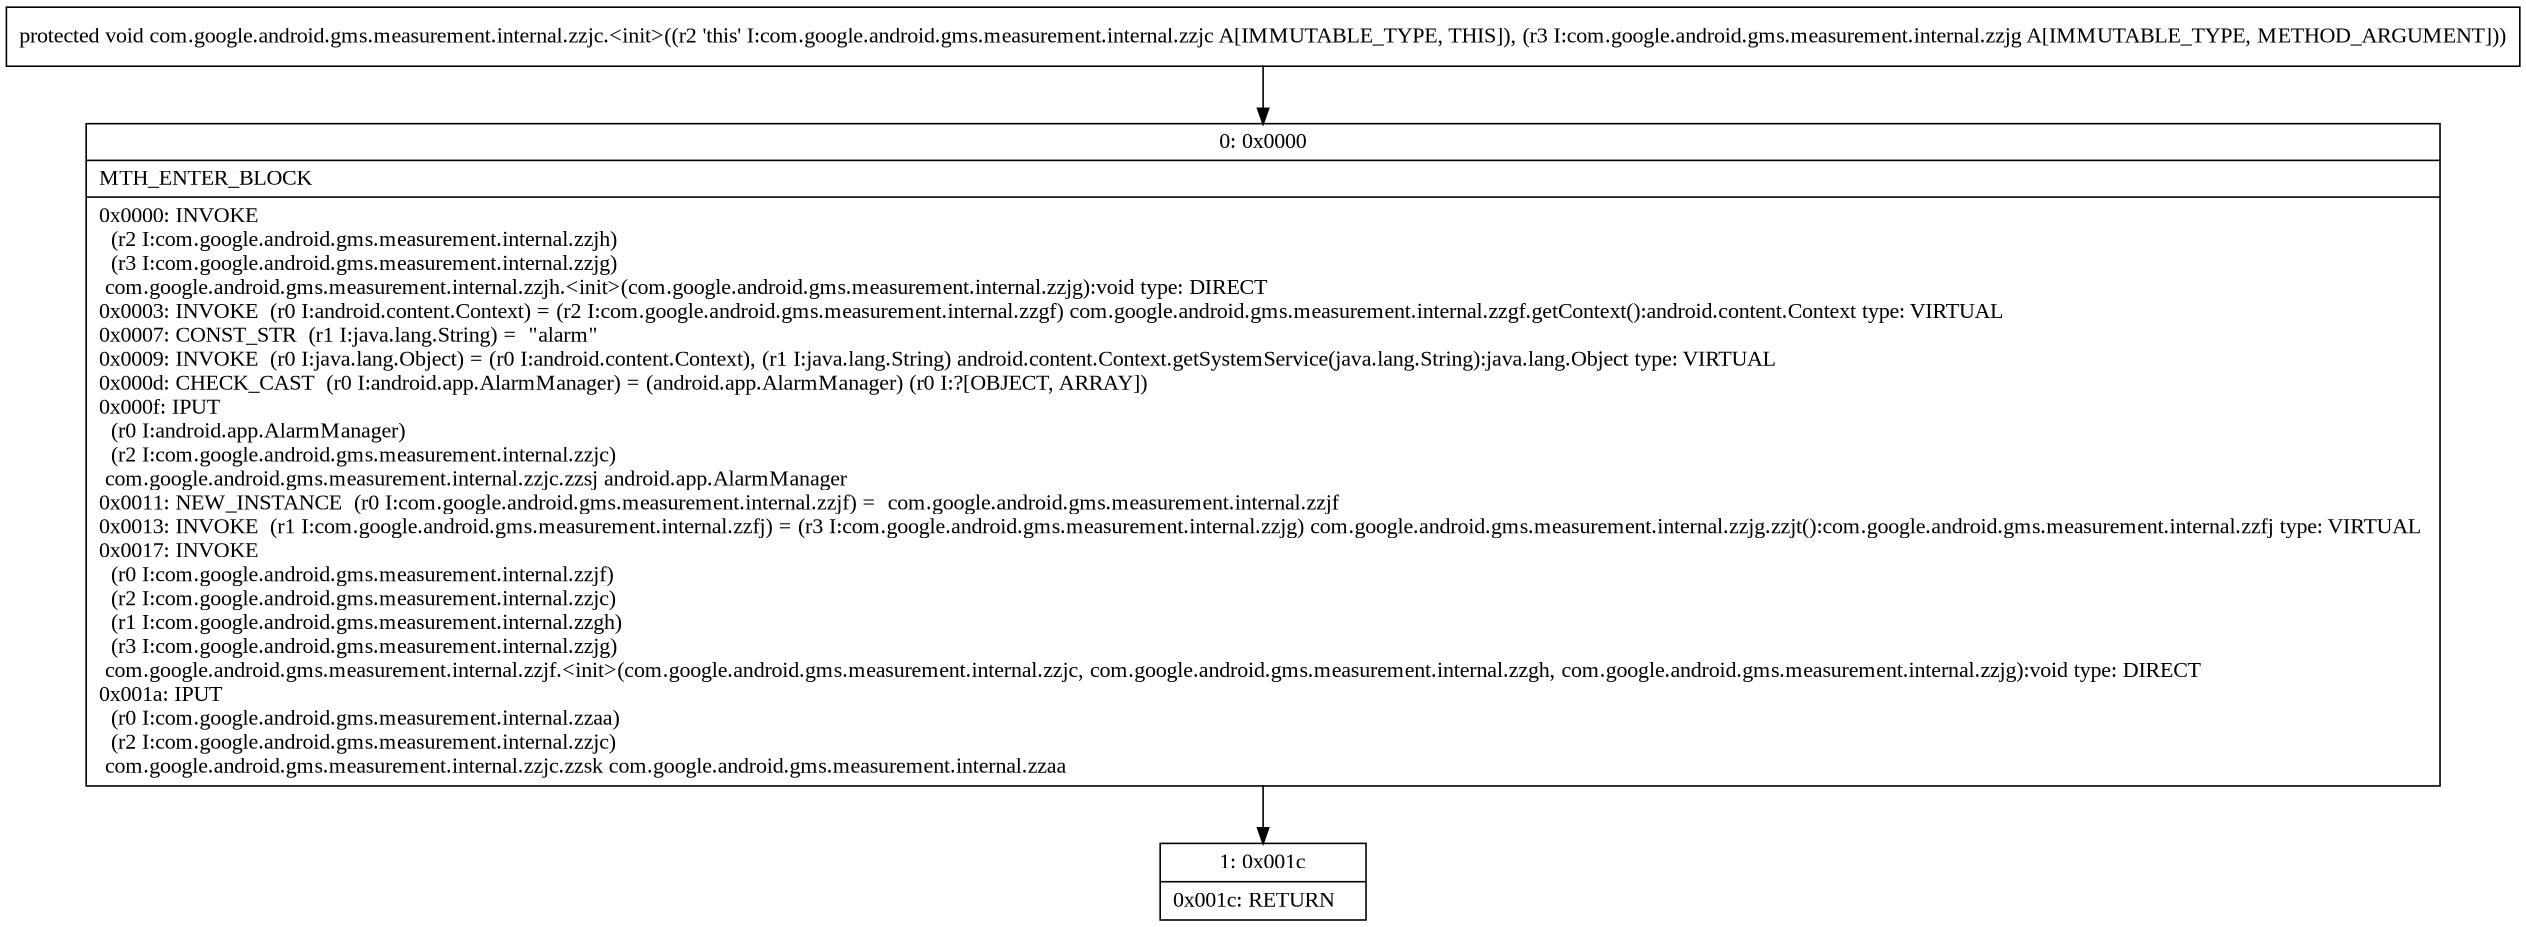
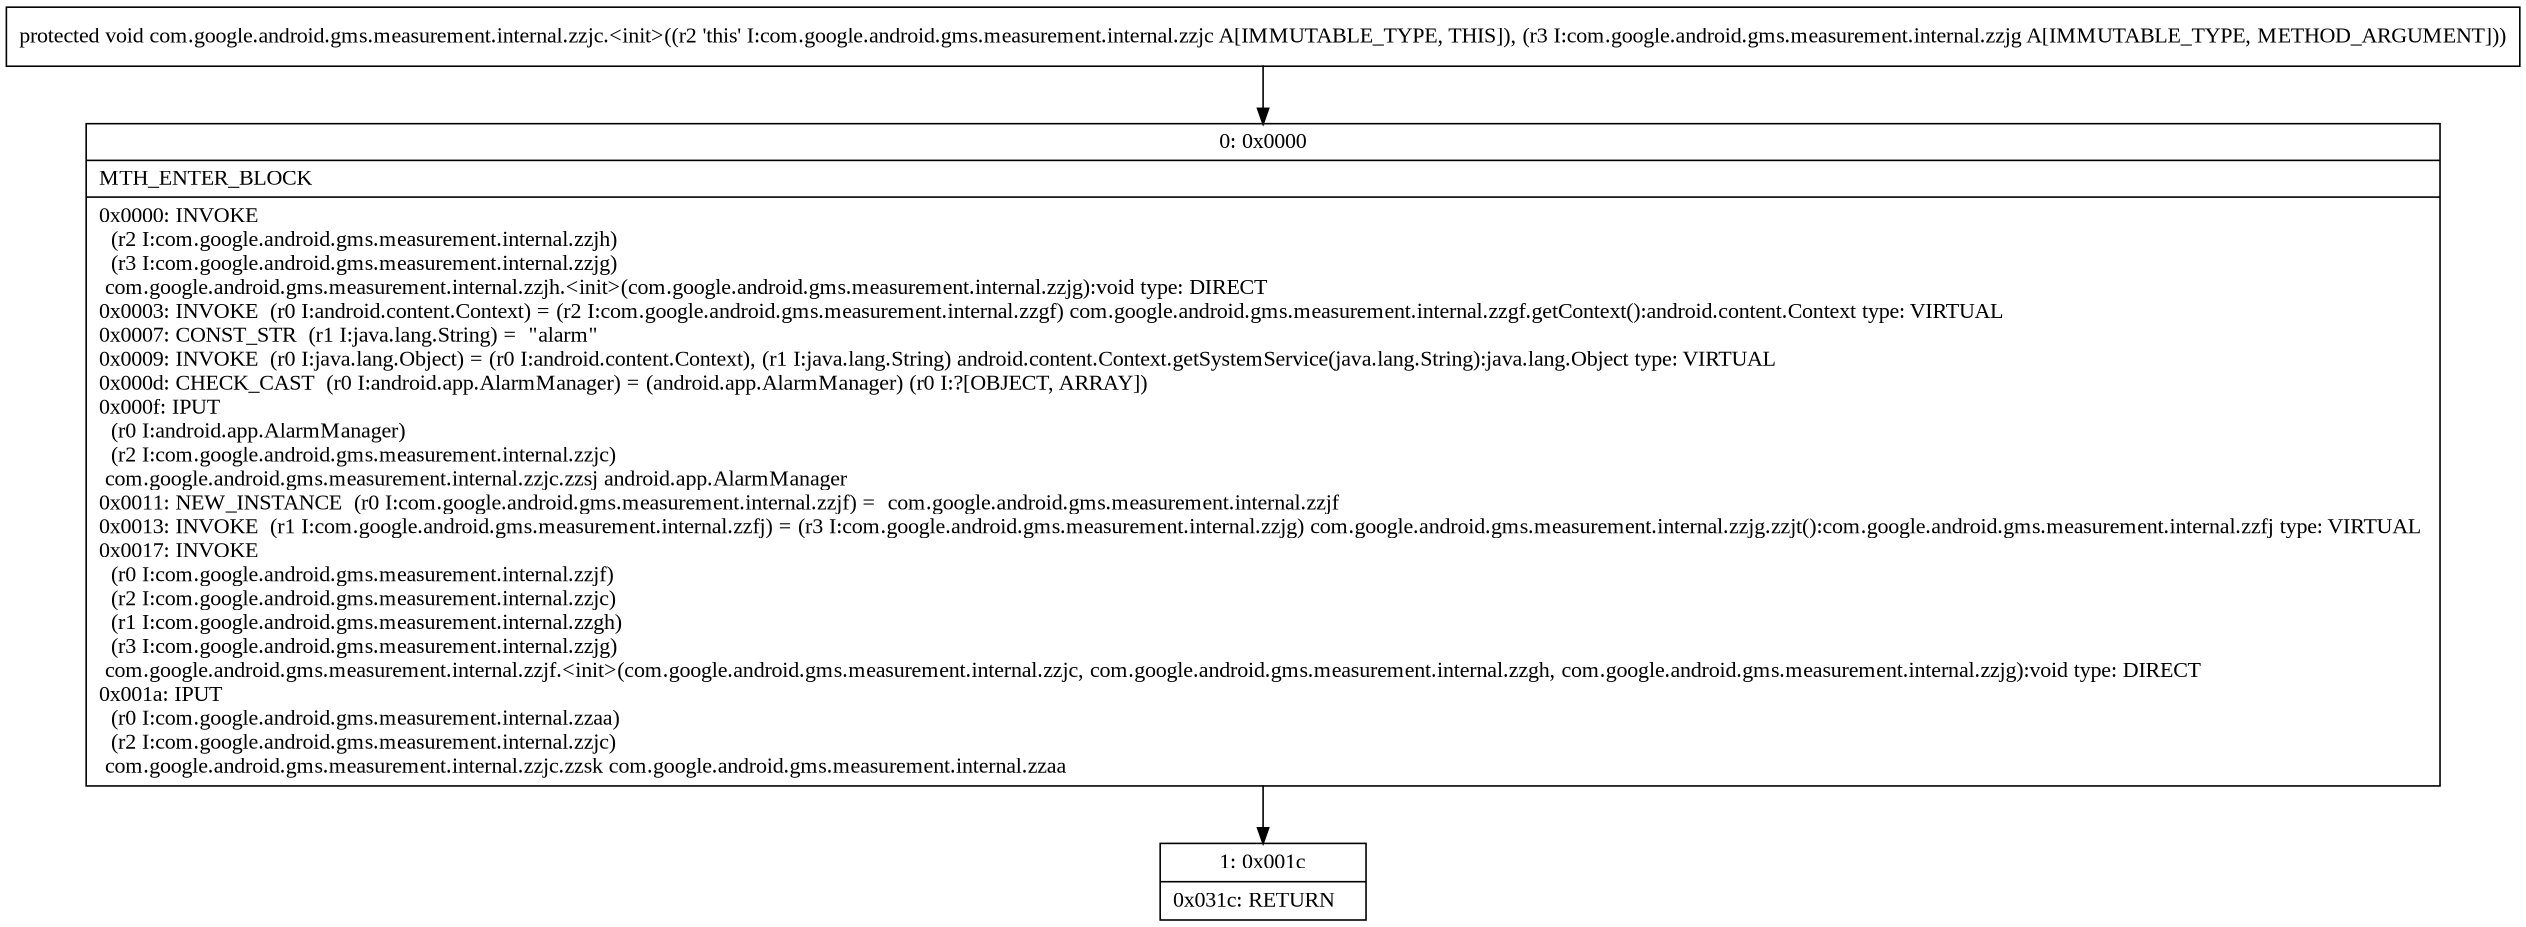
(1263, 900) -> (1263, 900)
